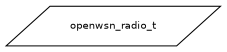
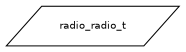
(113, 26) -> (93, 26)
